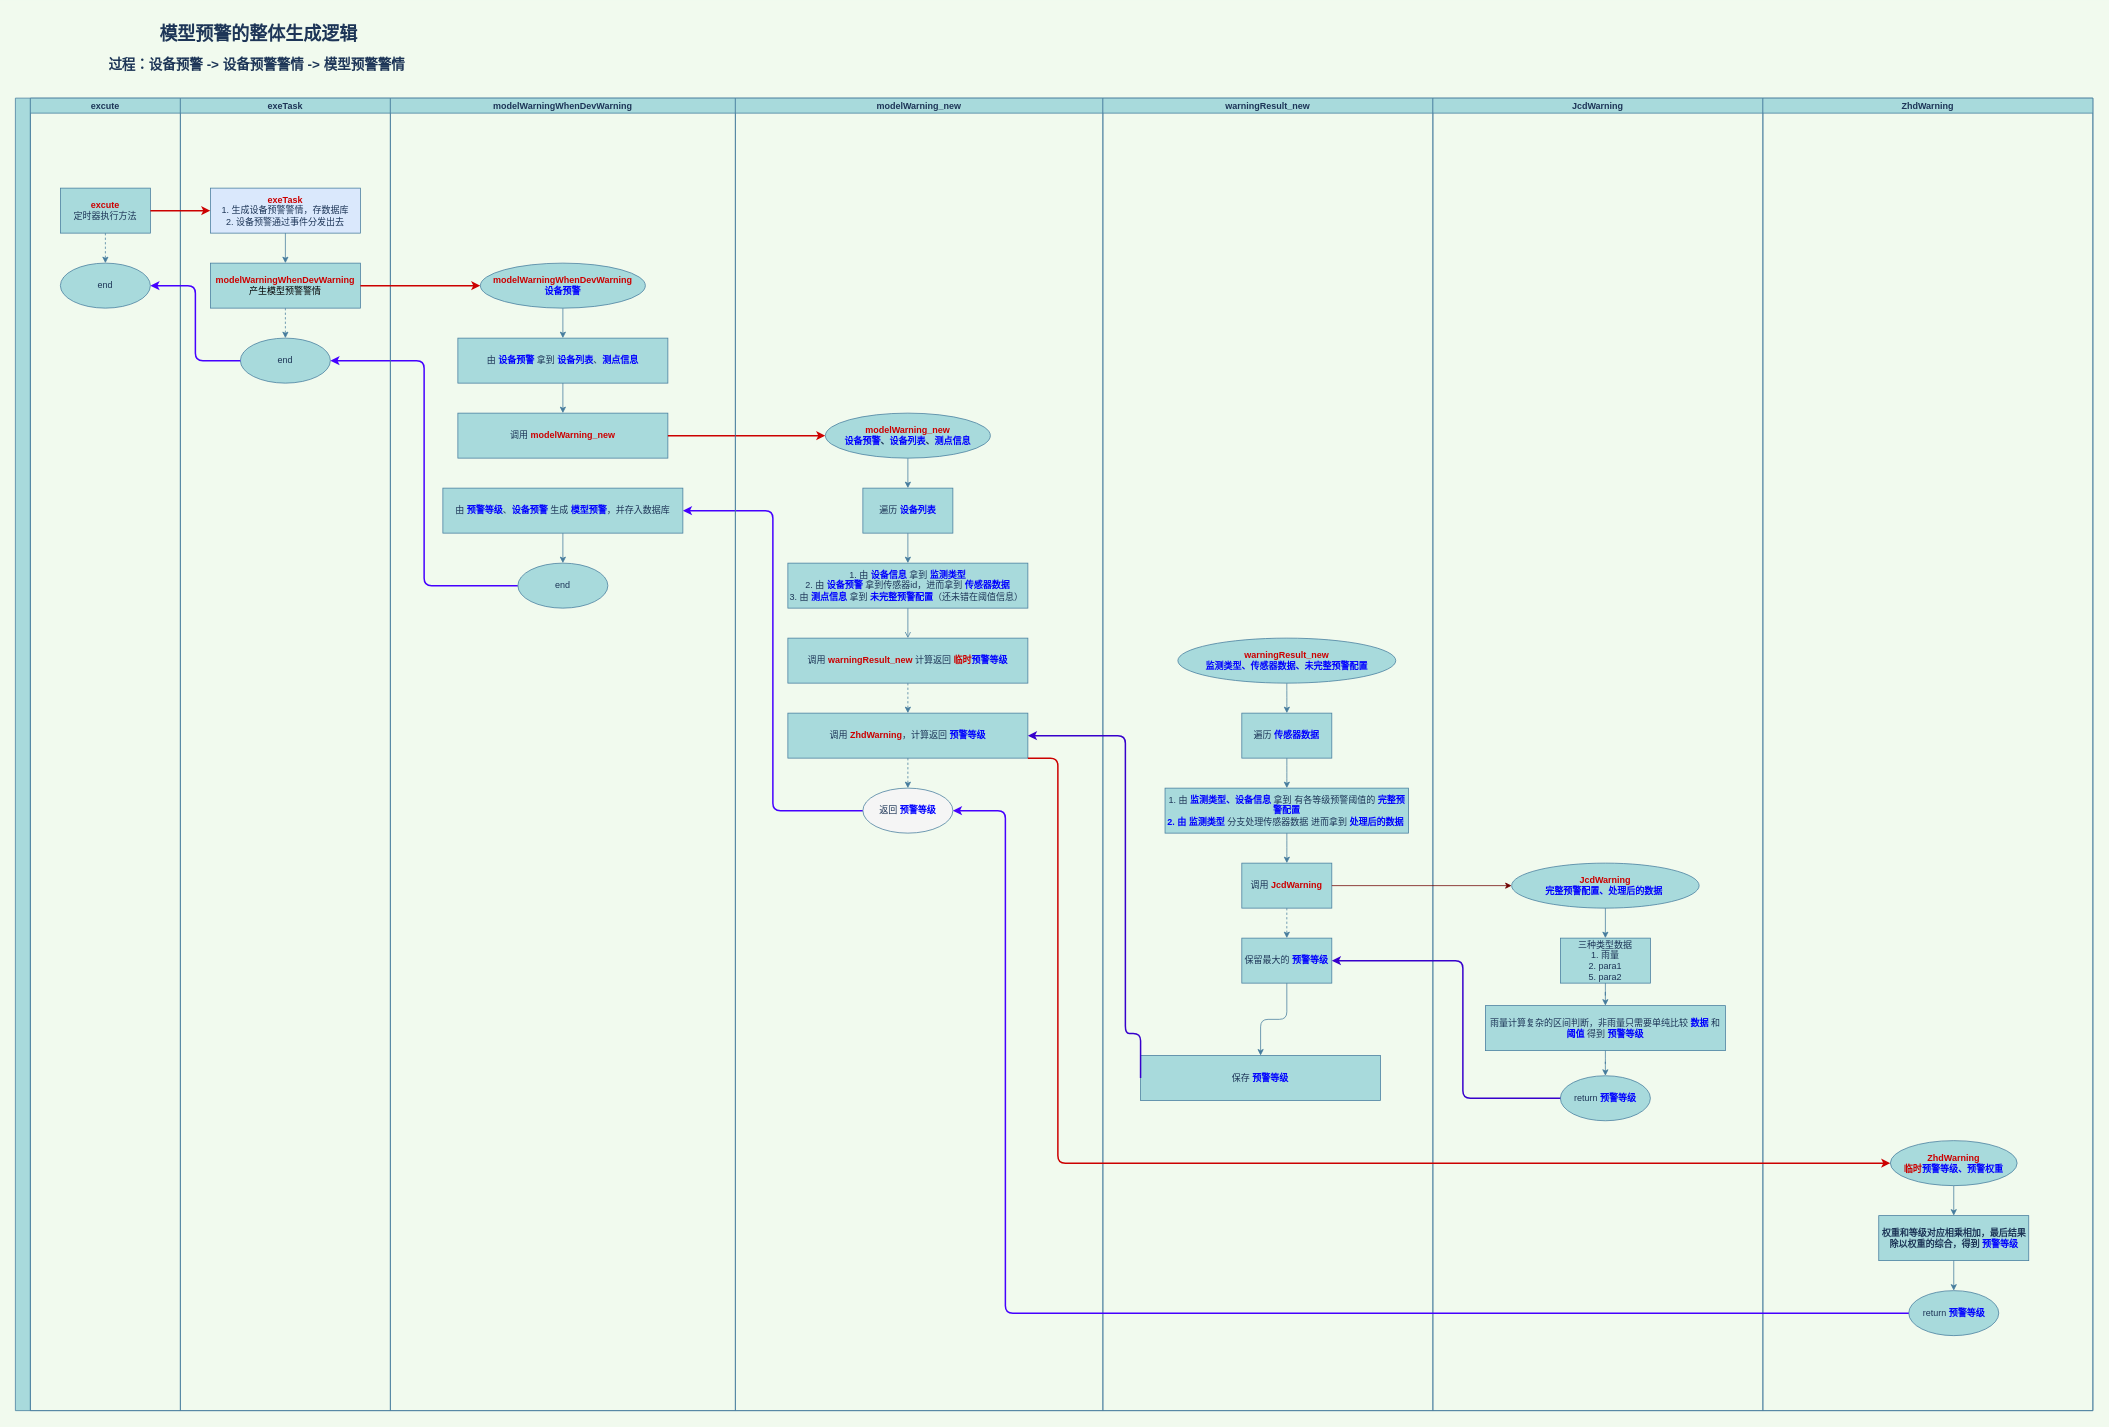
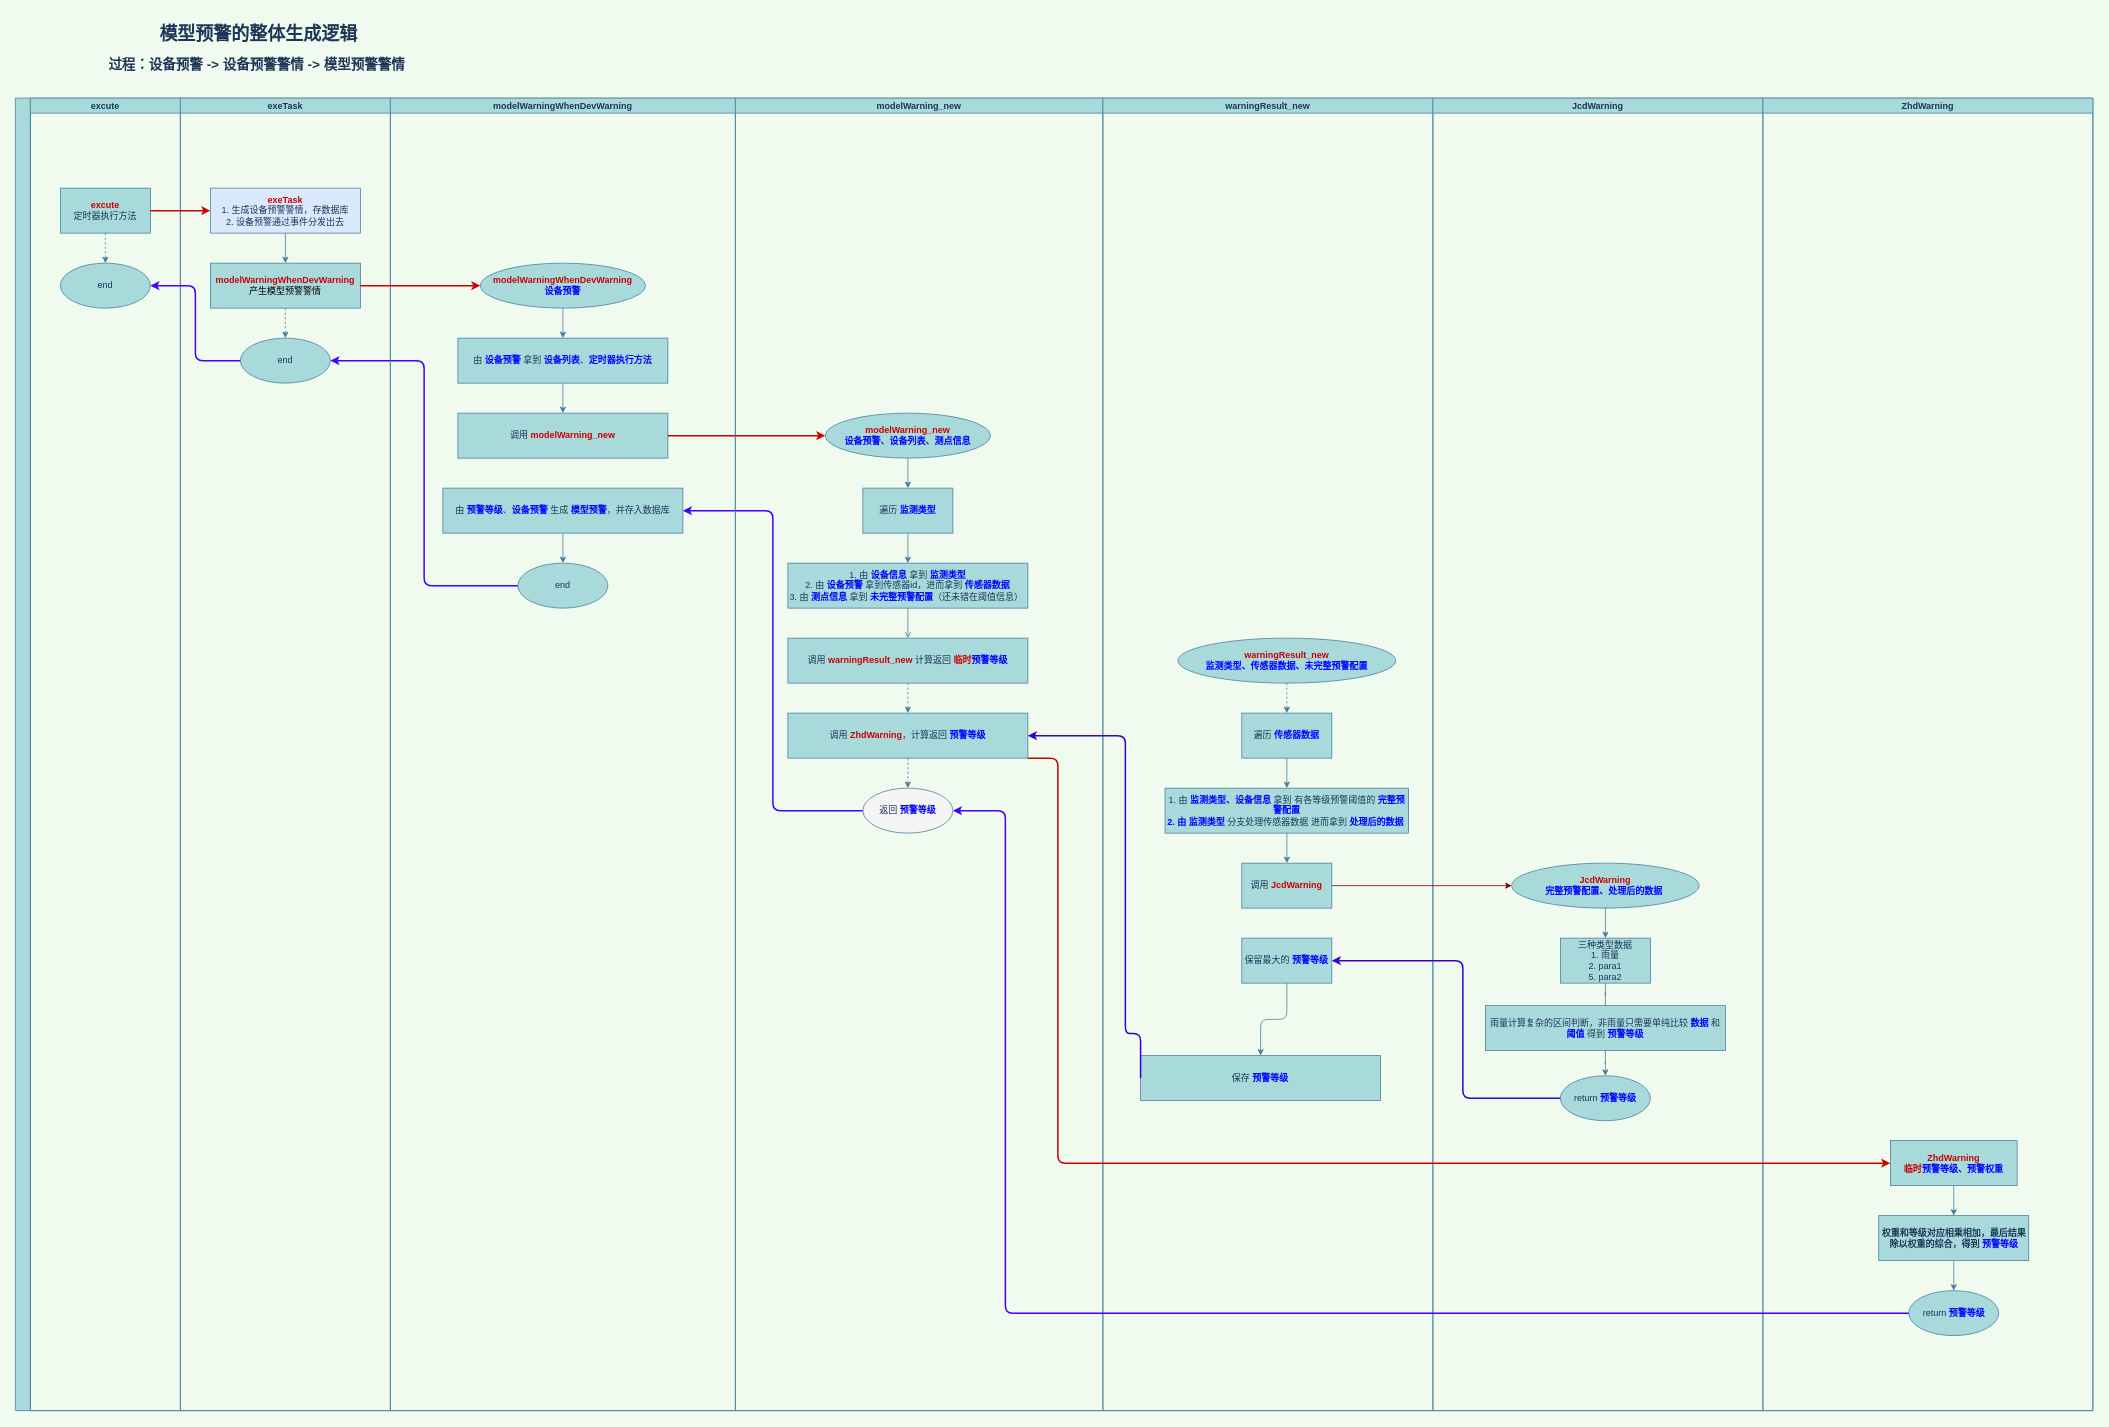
(563, 360) -> (563, 360)
(908, 510) -> (908, 510)
(1287, 695) -> (1287, 695)
(1287, 920) -> none
(1605, 999) -> (1605, 1001)
(1954, 1163) -> (1954, 1163)
